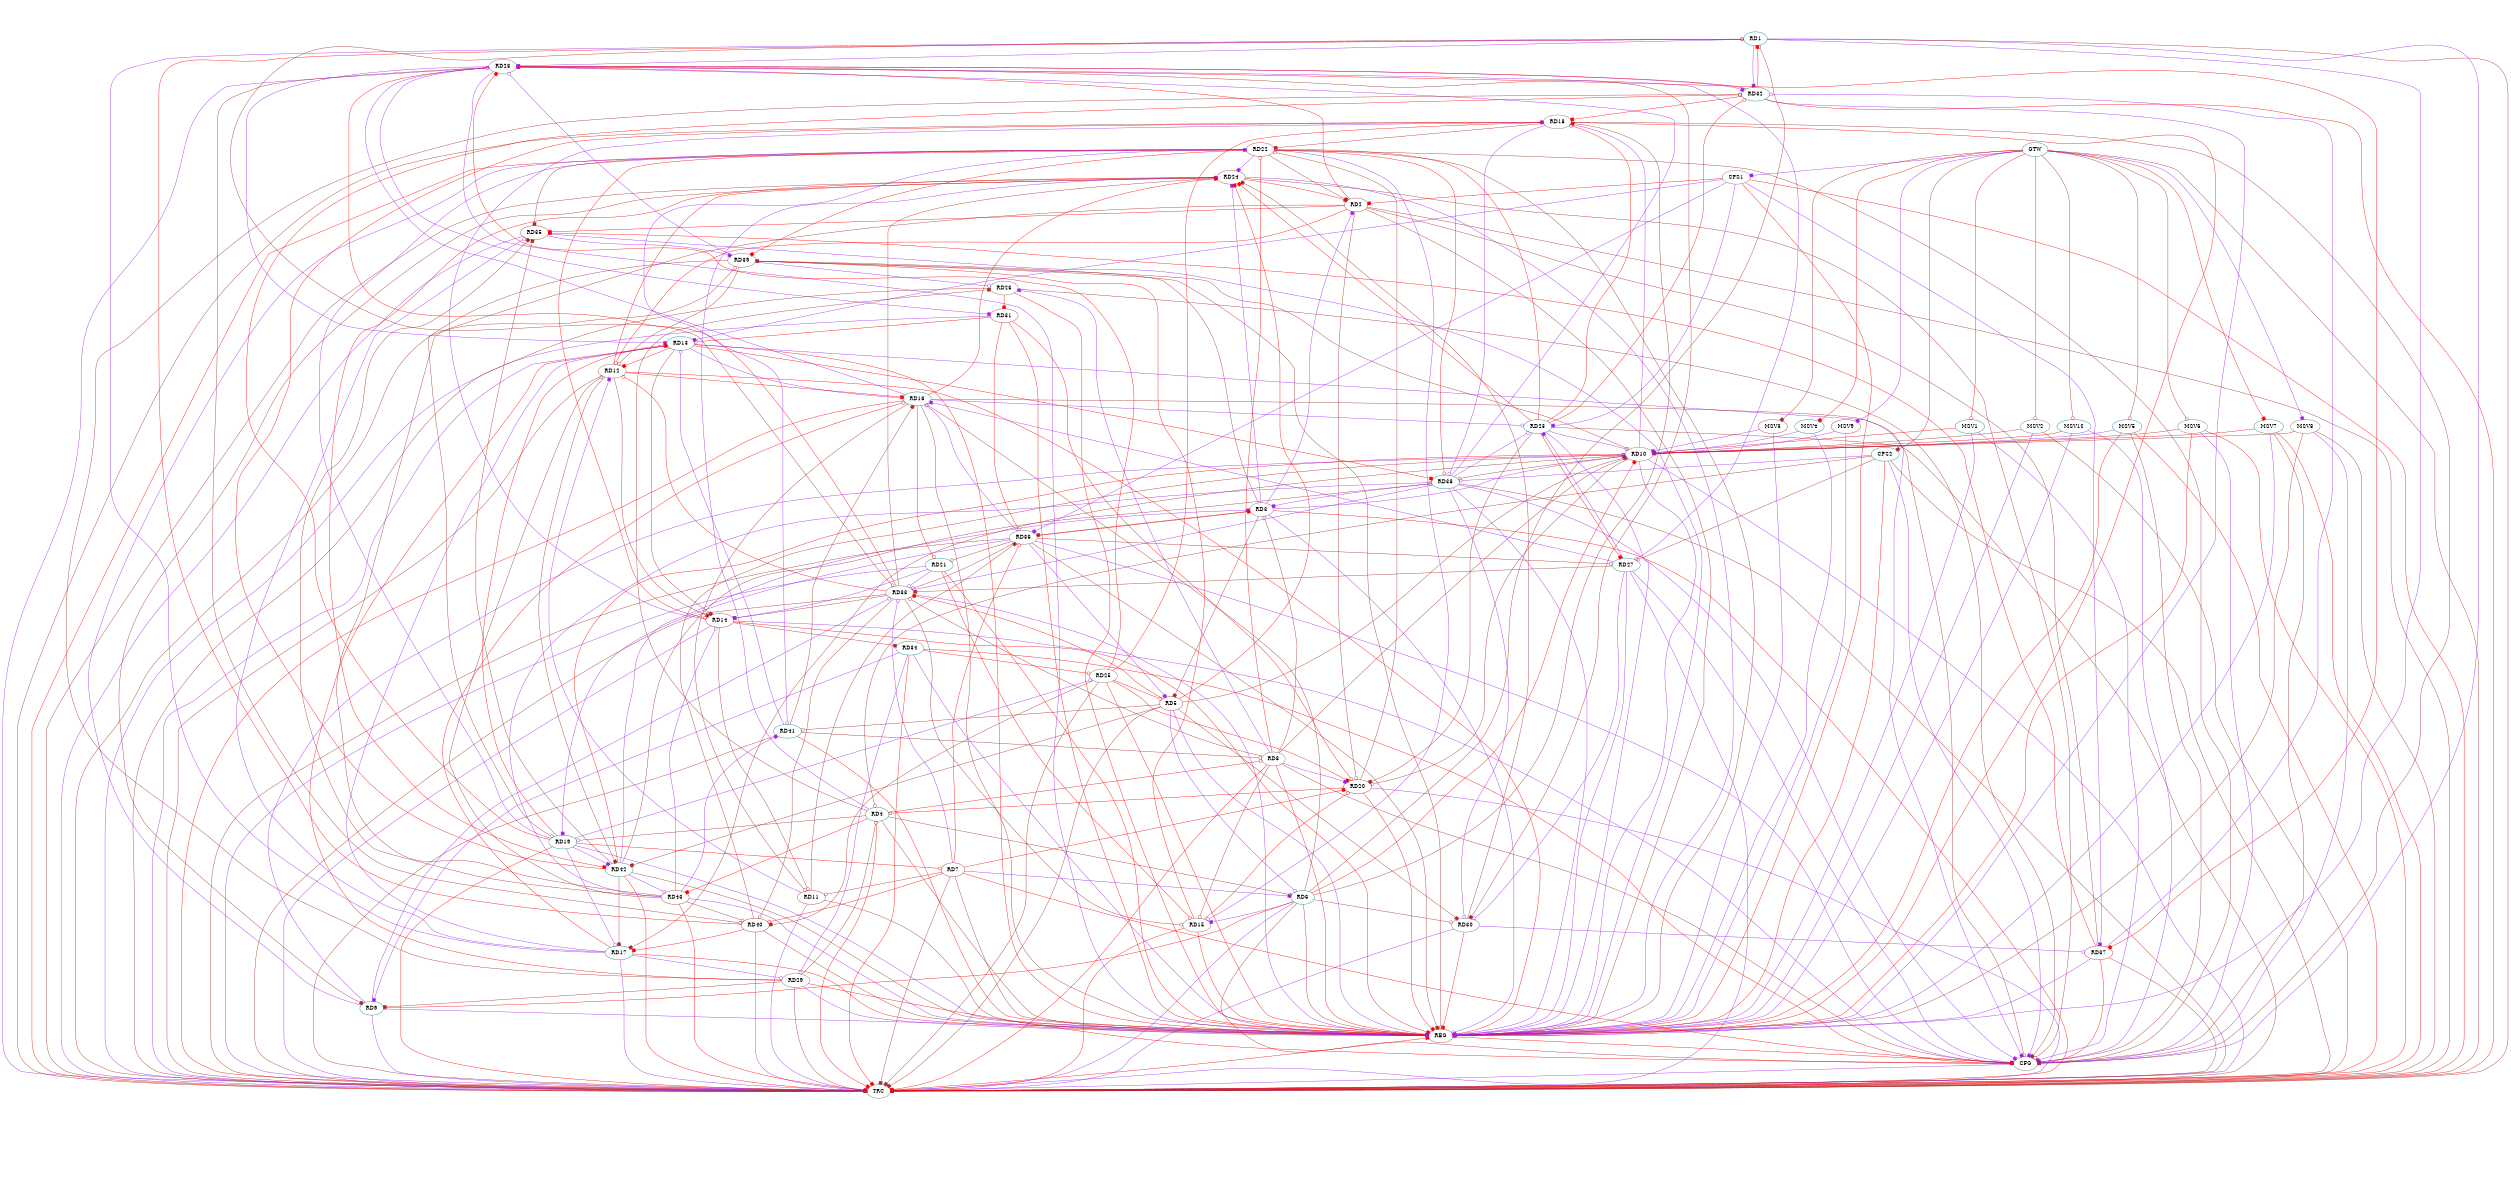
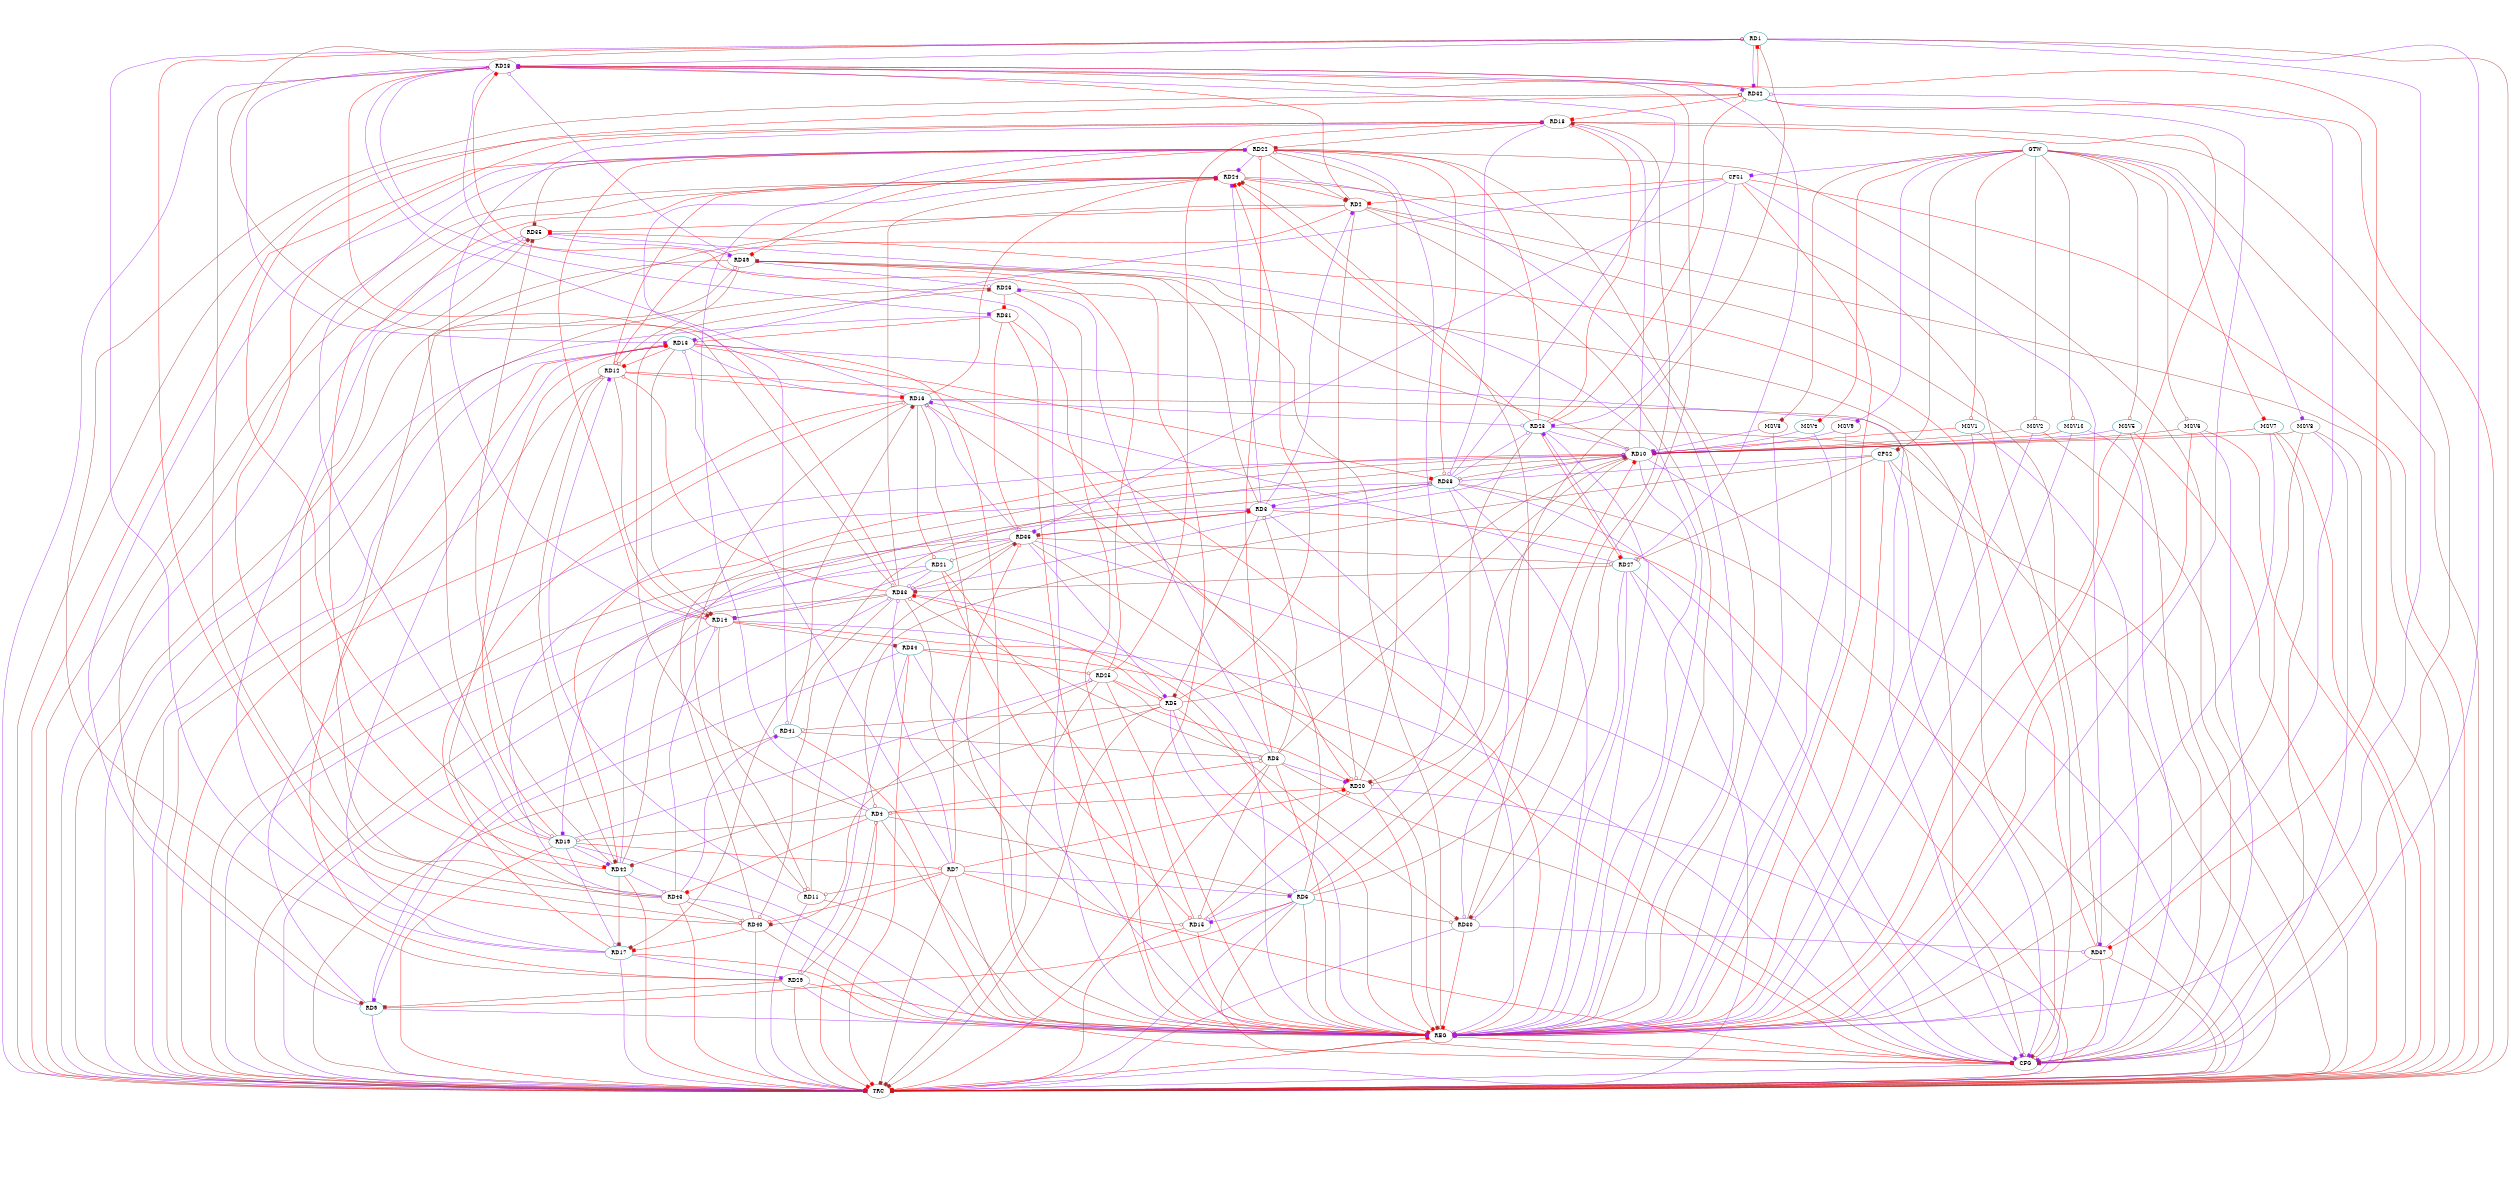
(725, 550) -> (801, 614)
(706, 966) -> (706, 966)
(933, 1003) -> none
